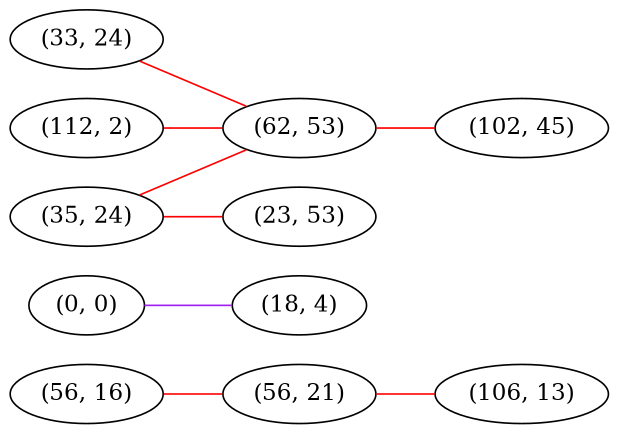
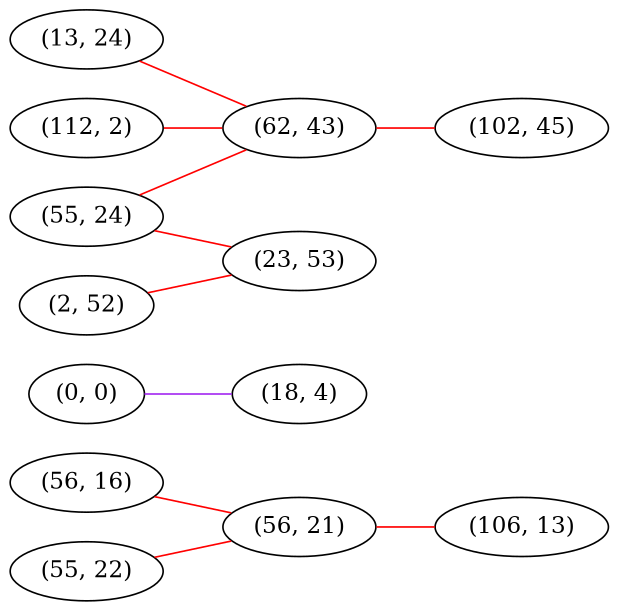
(87, 39) -> (87, 39)
(299, 128) -> (299, 128)
(87, 217) -> (87, 217)
none -> (87, 305)
none -> (87, 571)
